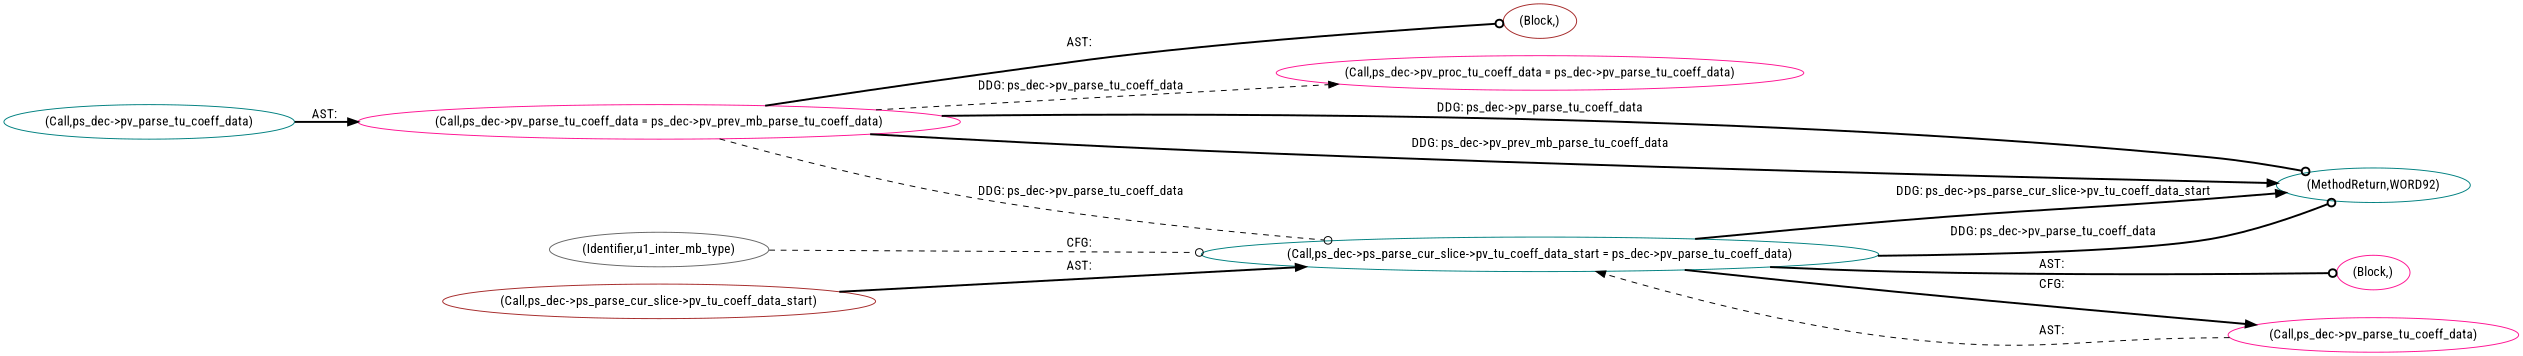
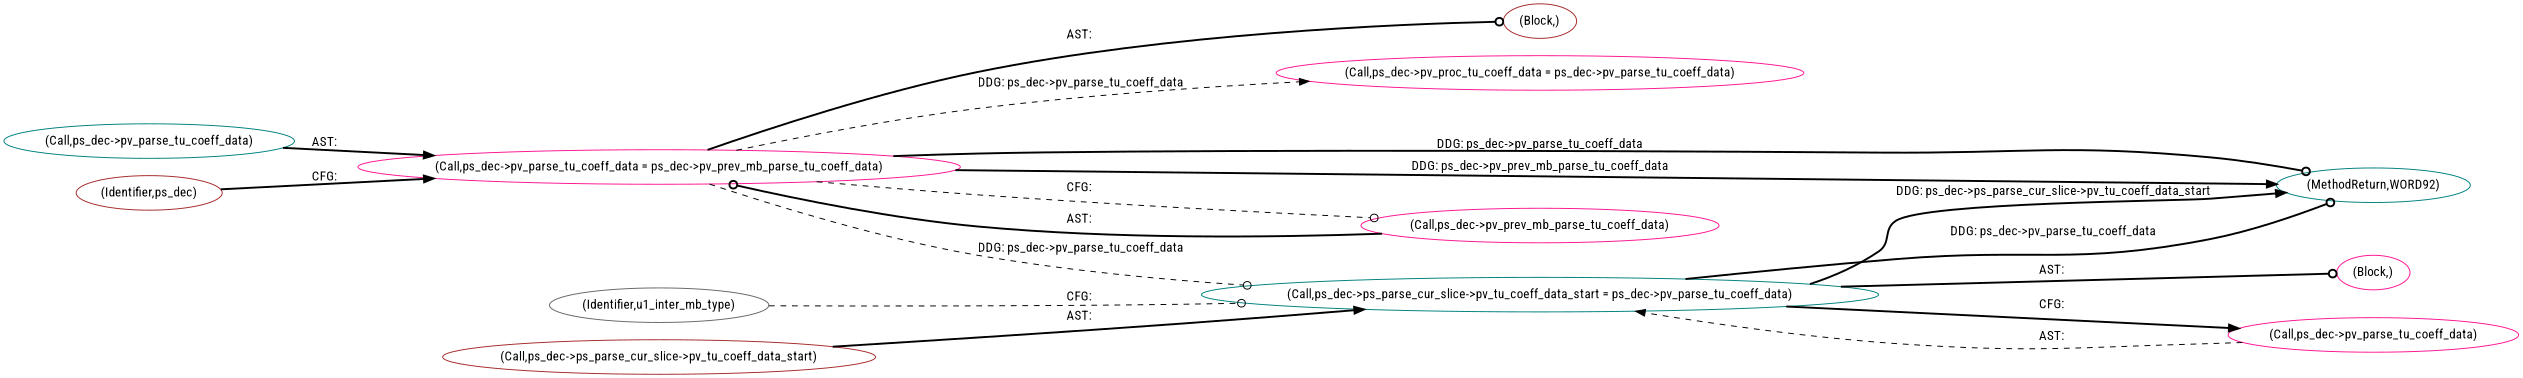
none -> (149, 193)
none -> (1540, 226)
